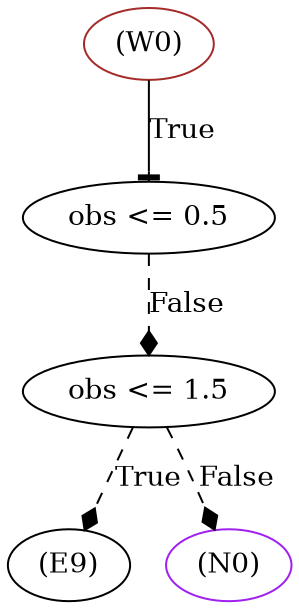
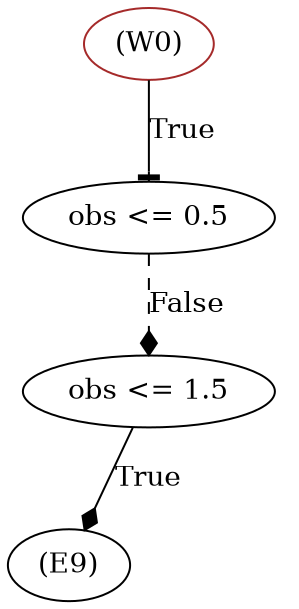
(114, 468) -> (114, 468)
(229, 565) -> none
